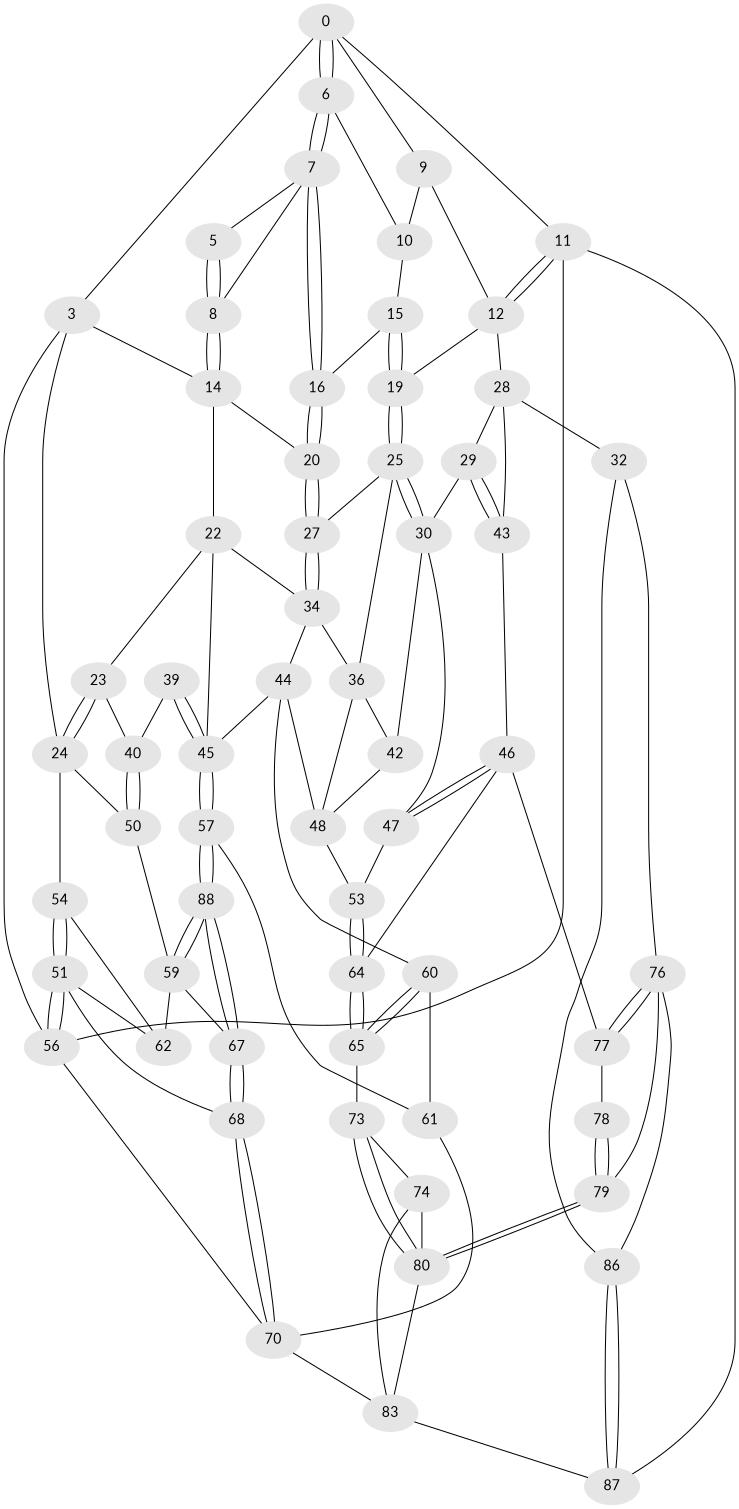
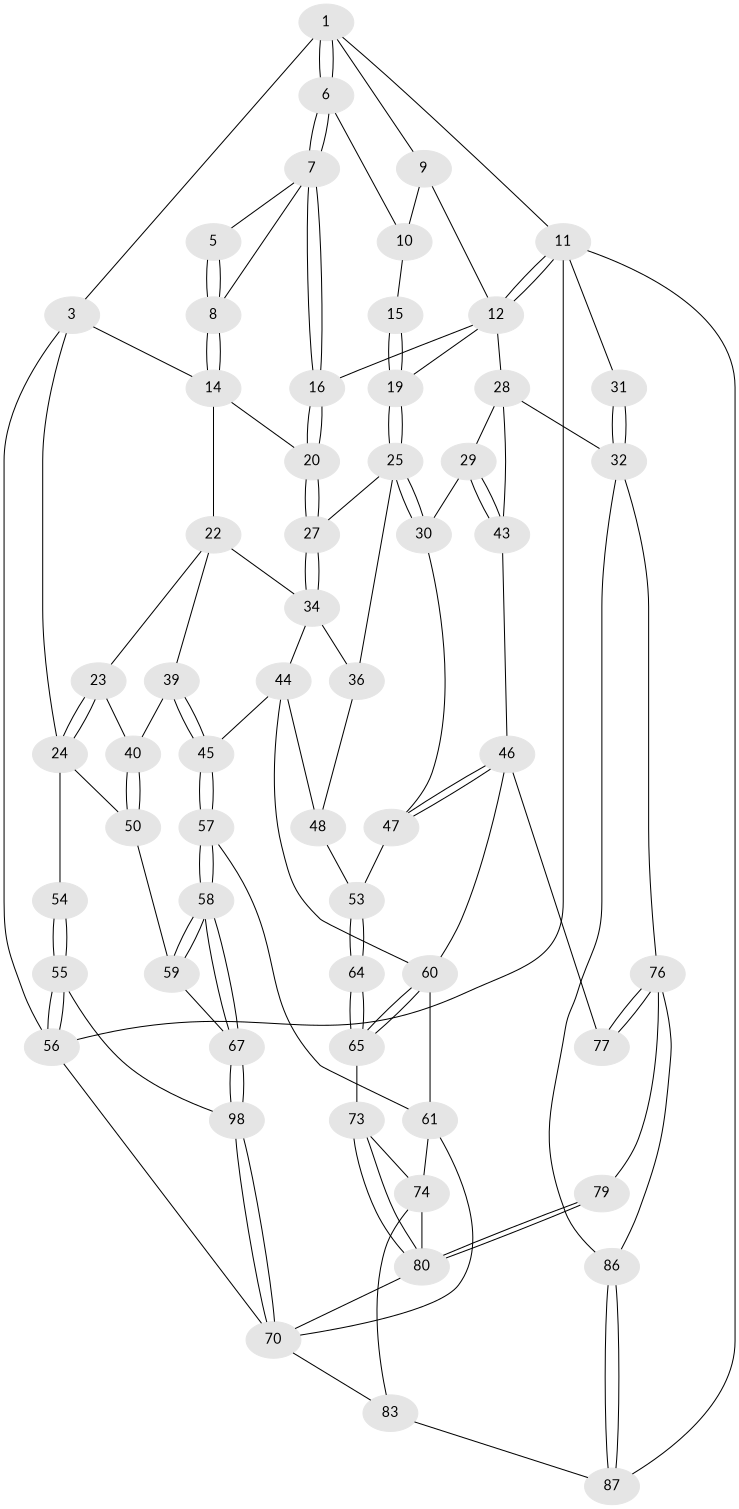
(326, 22) -> (326, 22)
(356, 352) -> (410, 350)
none -> (619, 388)
(210, 645) -> (193, 608)
(395, 754) -> none
(432, 864) -> (480, 868)
(206, 901) -> (206, 901)
(60, 974) -> (60, 974)
(164, 1047) -> none
(237, 1120) -> (237, 1120)
(602, 1120) -> none
none -> (426, 1157)
(406, 1340) -> (348, 1303)
